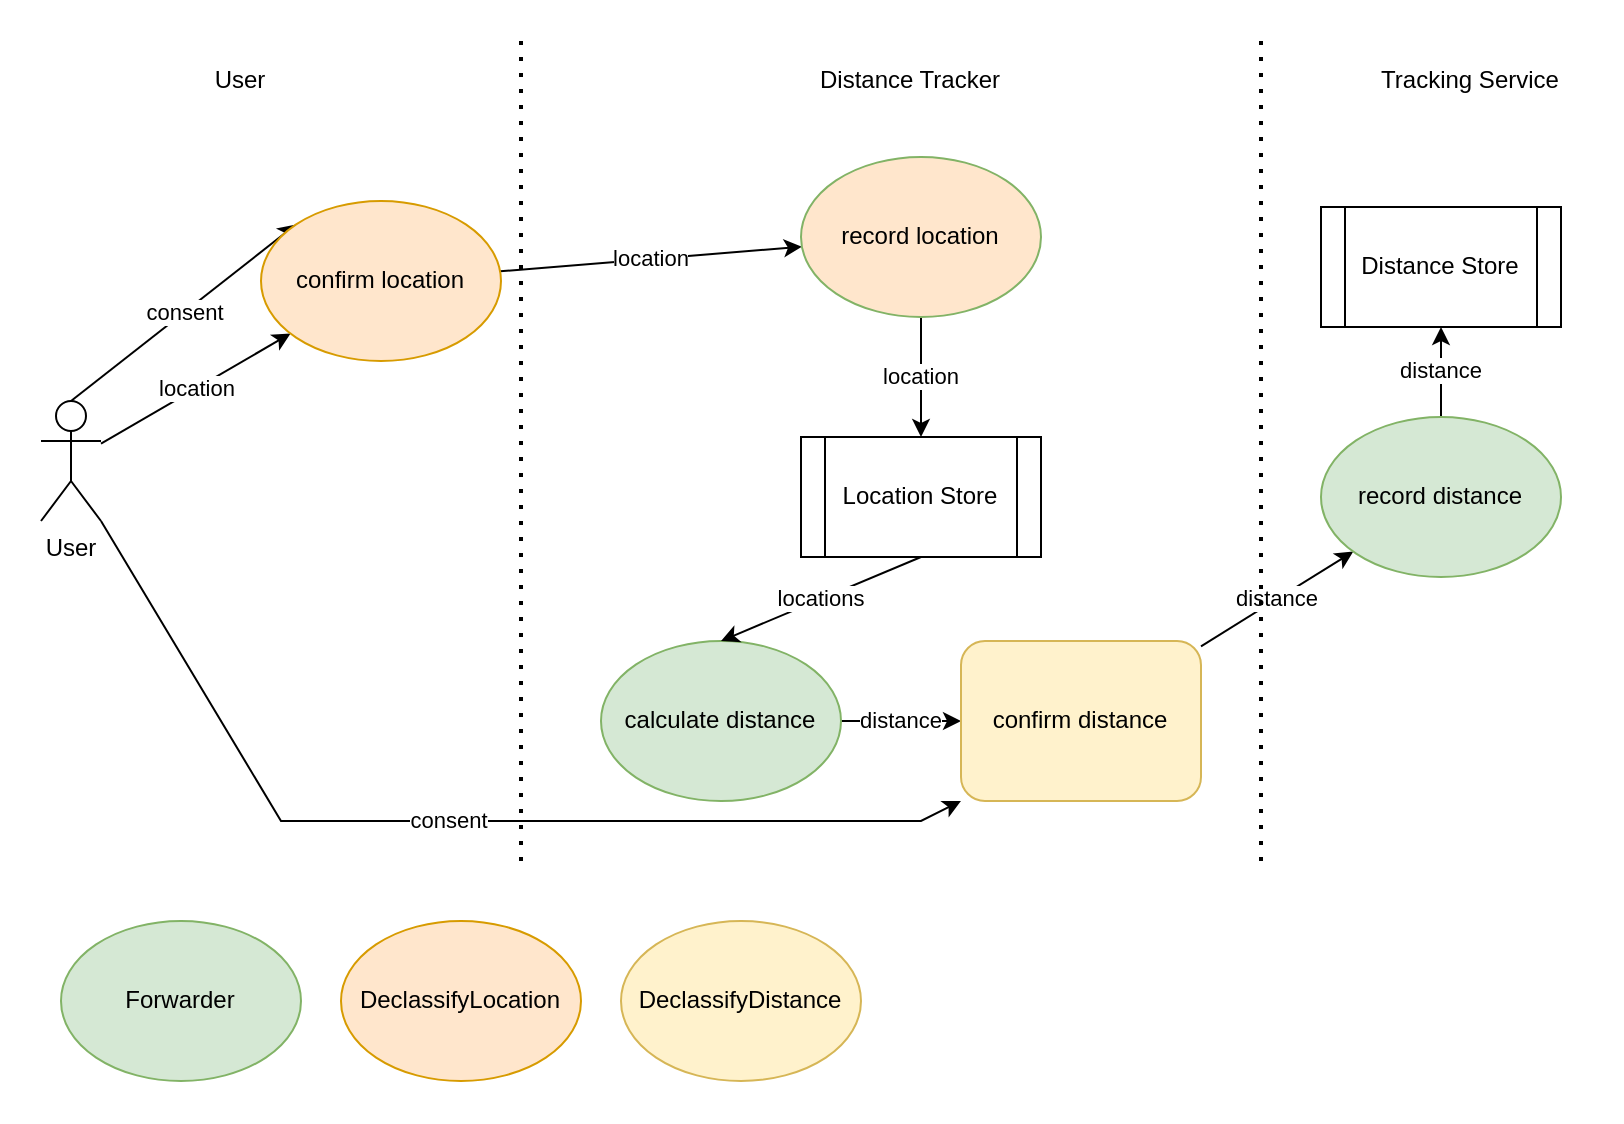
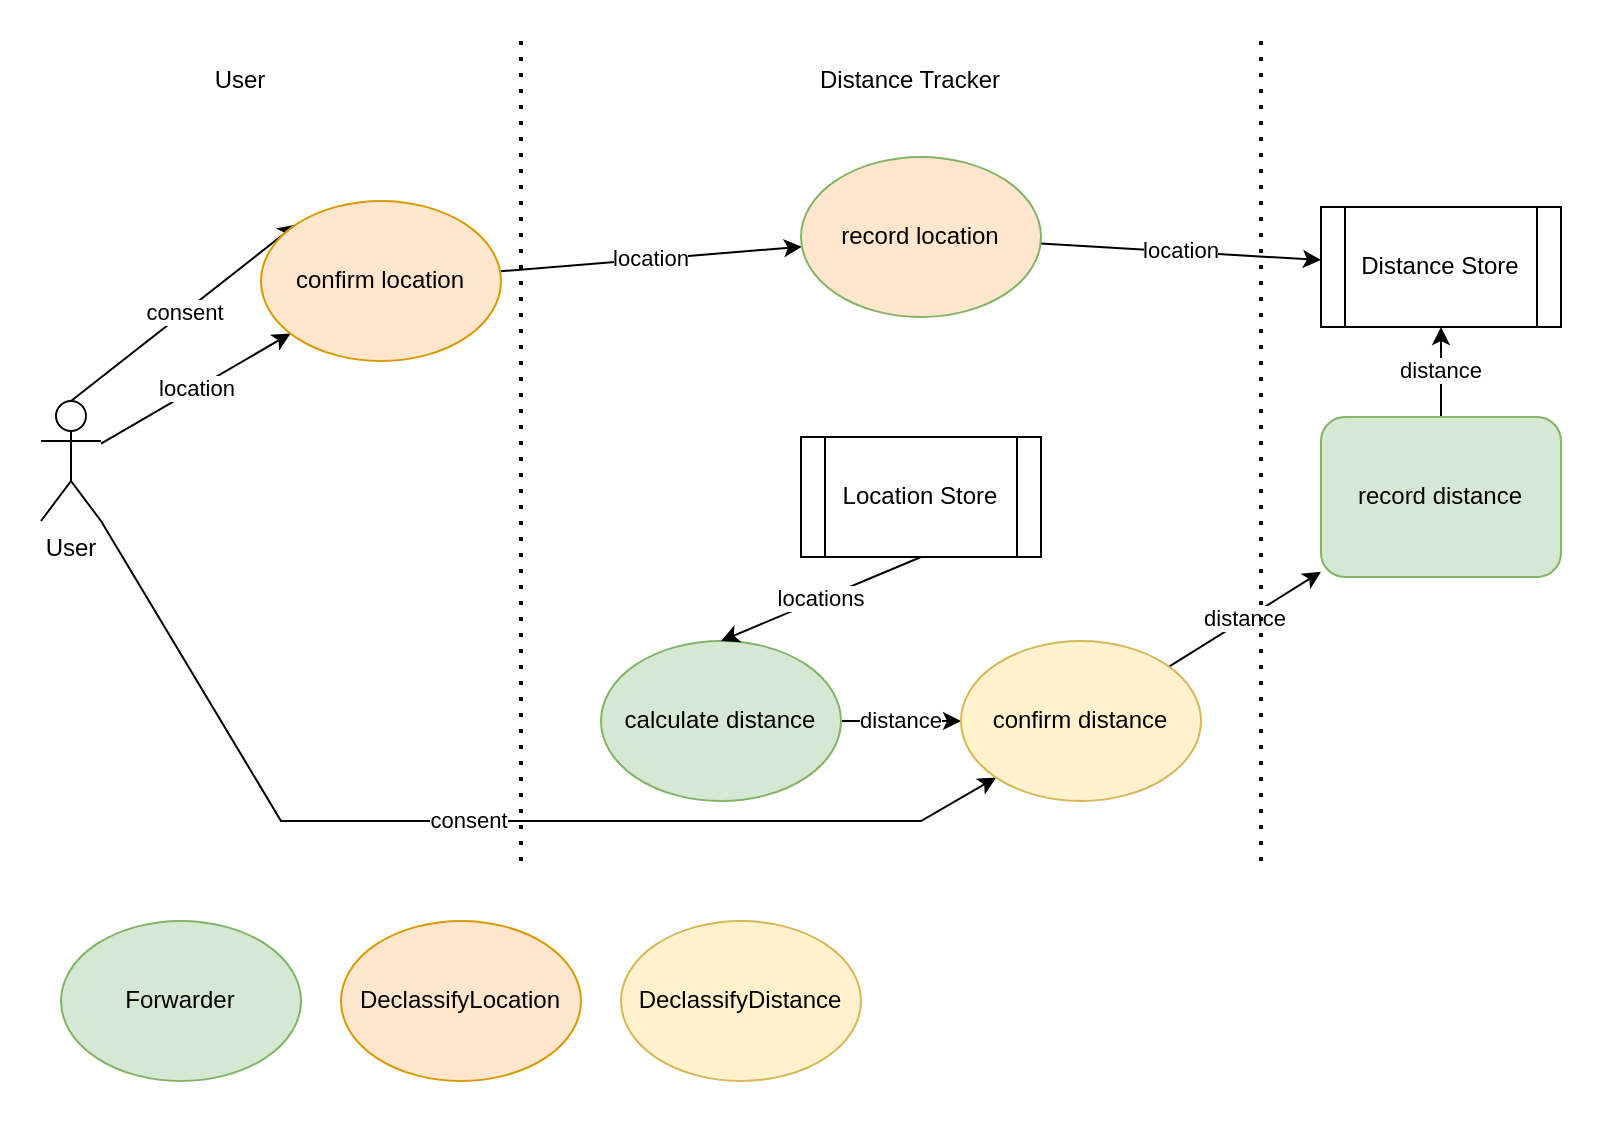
(1471, 81) -> none
(921, 370) -> (1174, 251)
(1441, 497) -> (1441, 497)
(1081, 721) -> (1081, 721)
